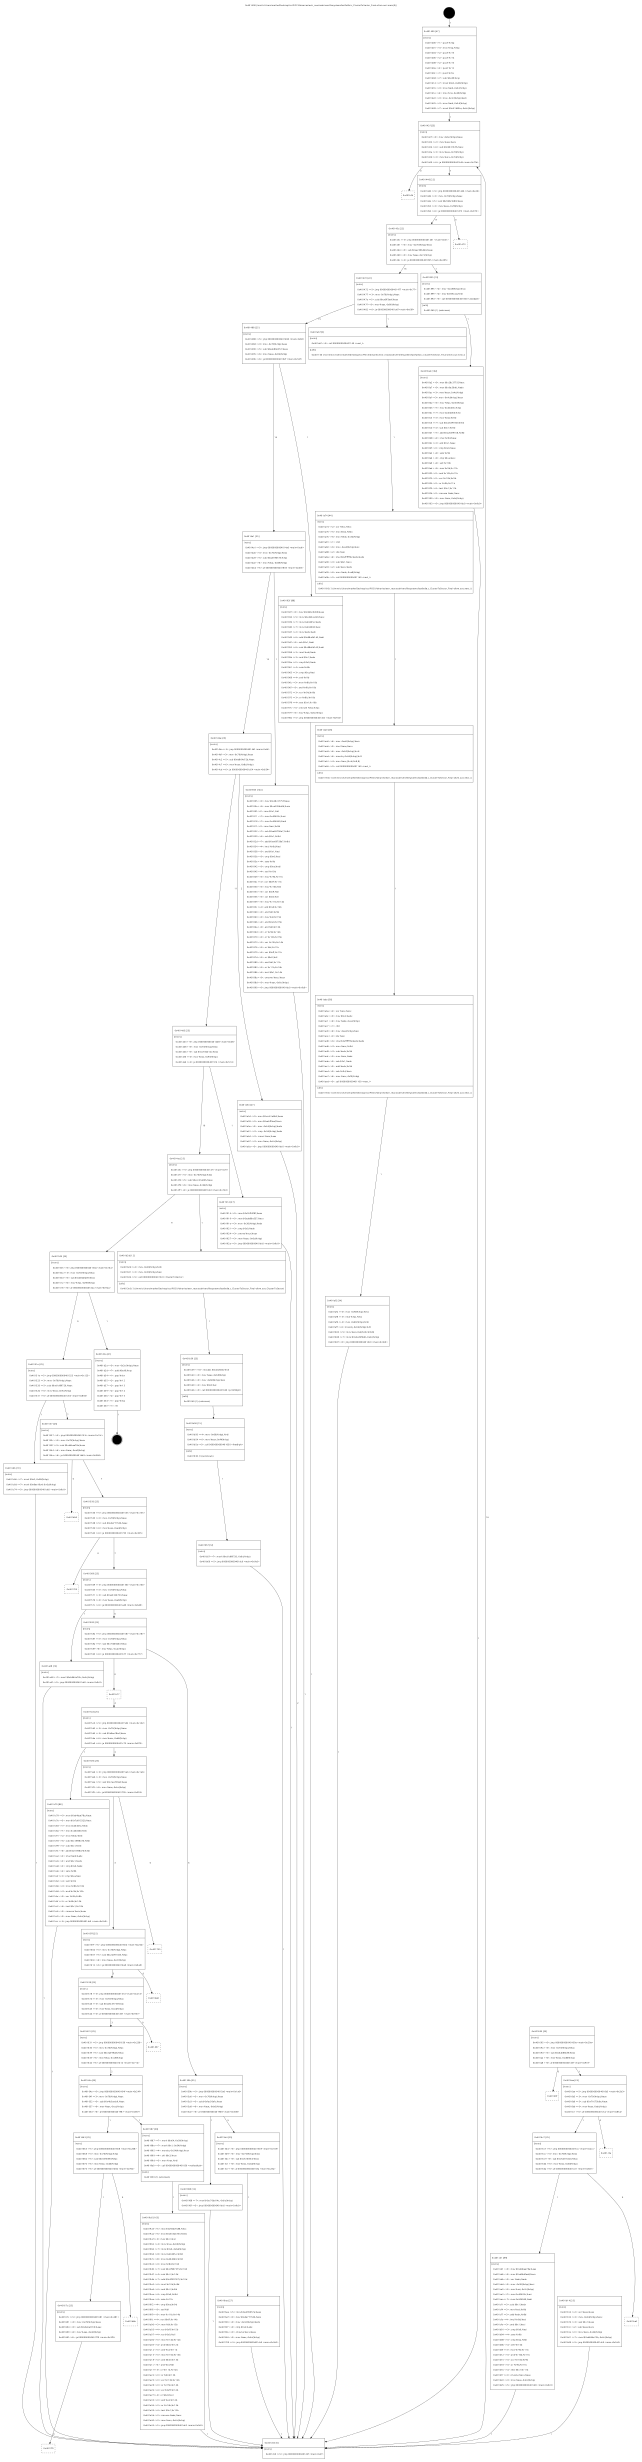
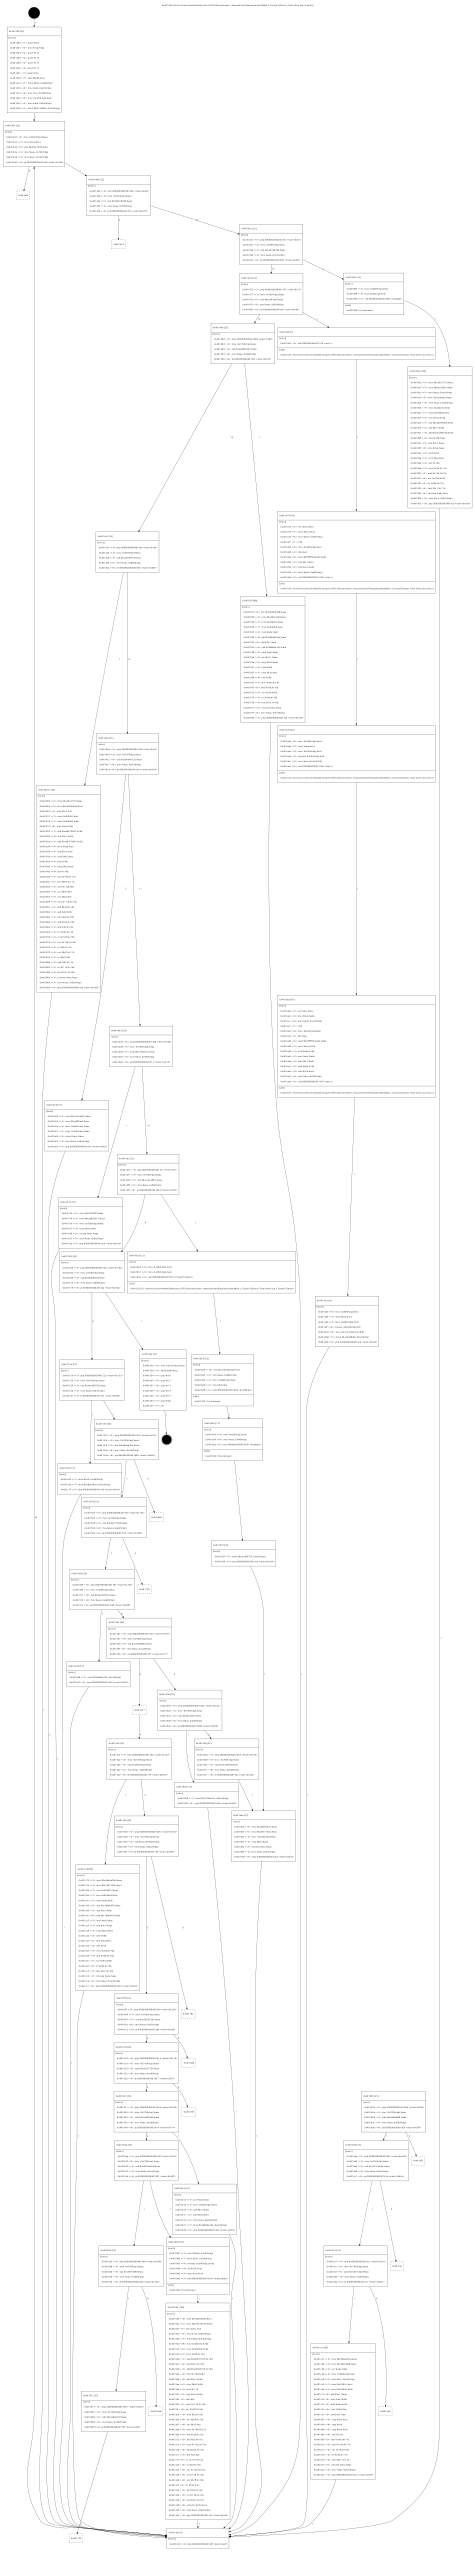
(283, 1995) -> (263, 1687)
none -> (188, 2156)
